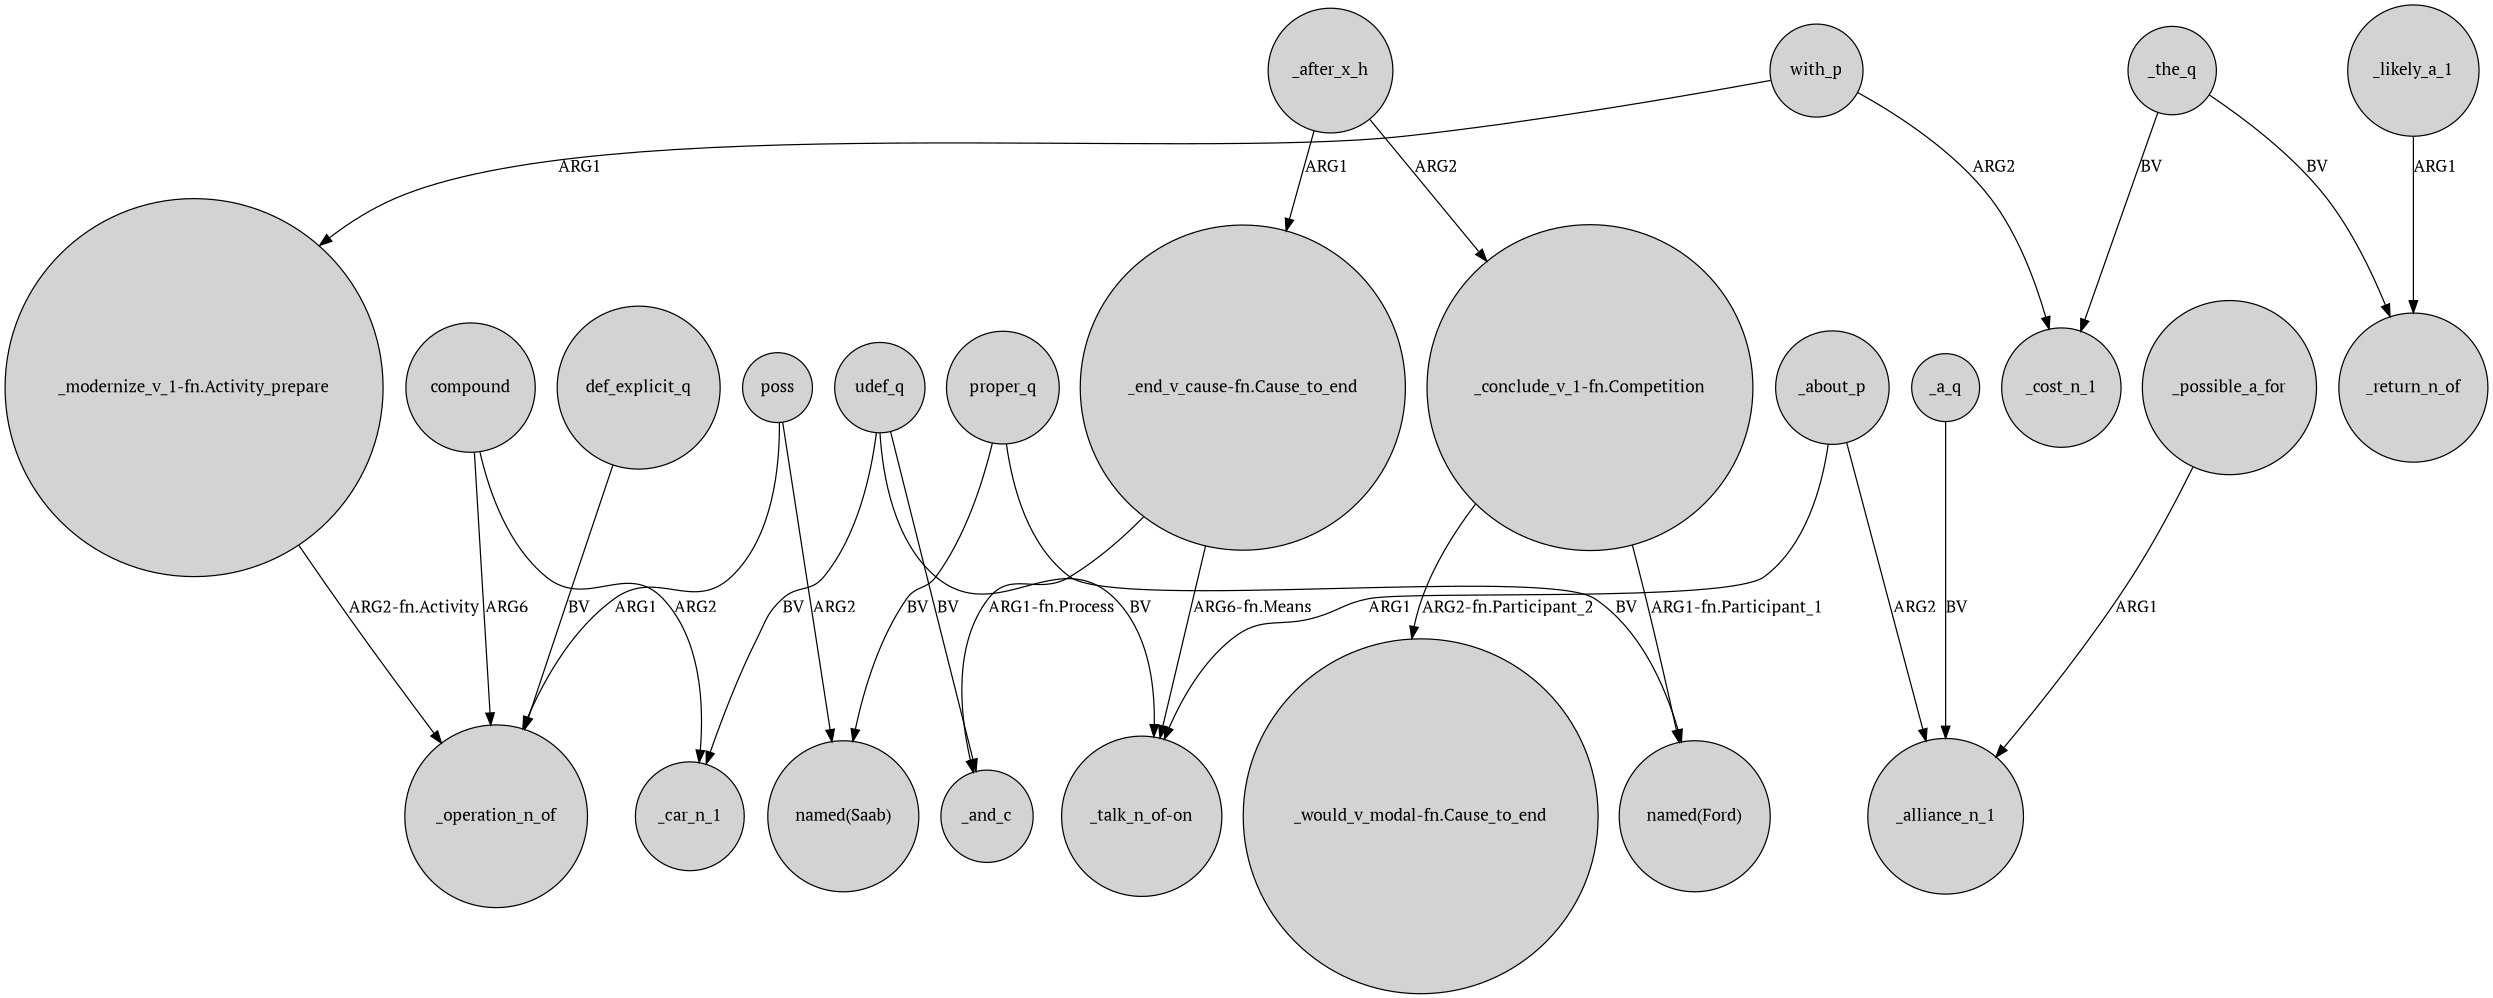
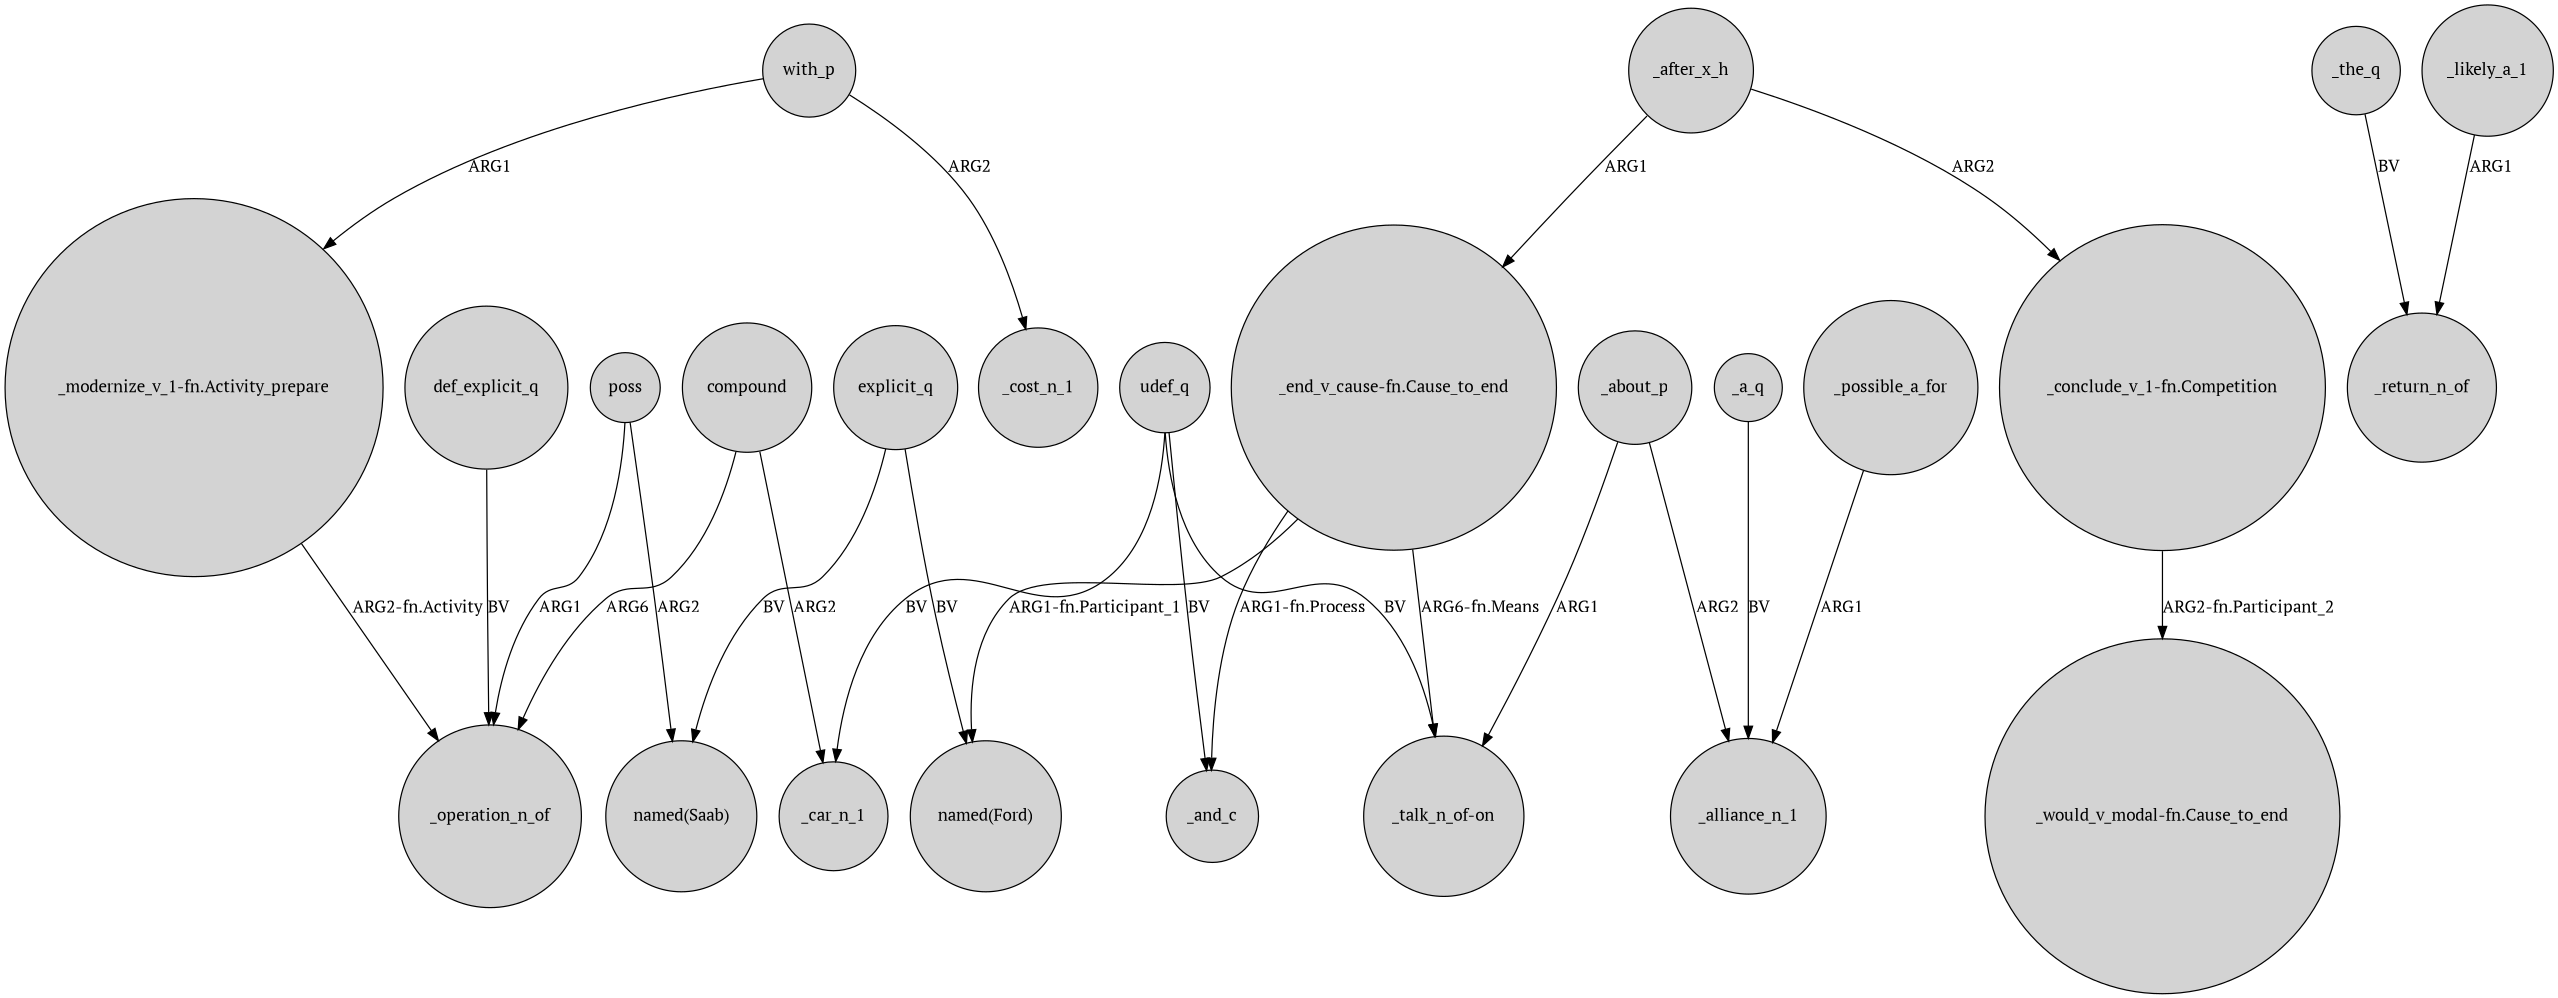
(2121, 216) -> none
(1003, 388) -> (896, 388)
(1655, 637) -> (1081, 583)
